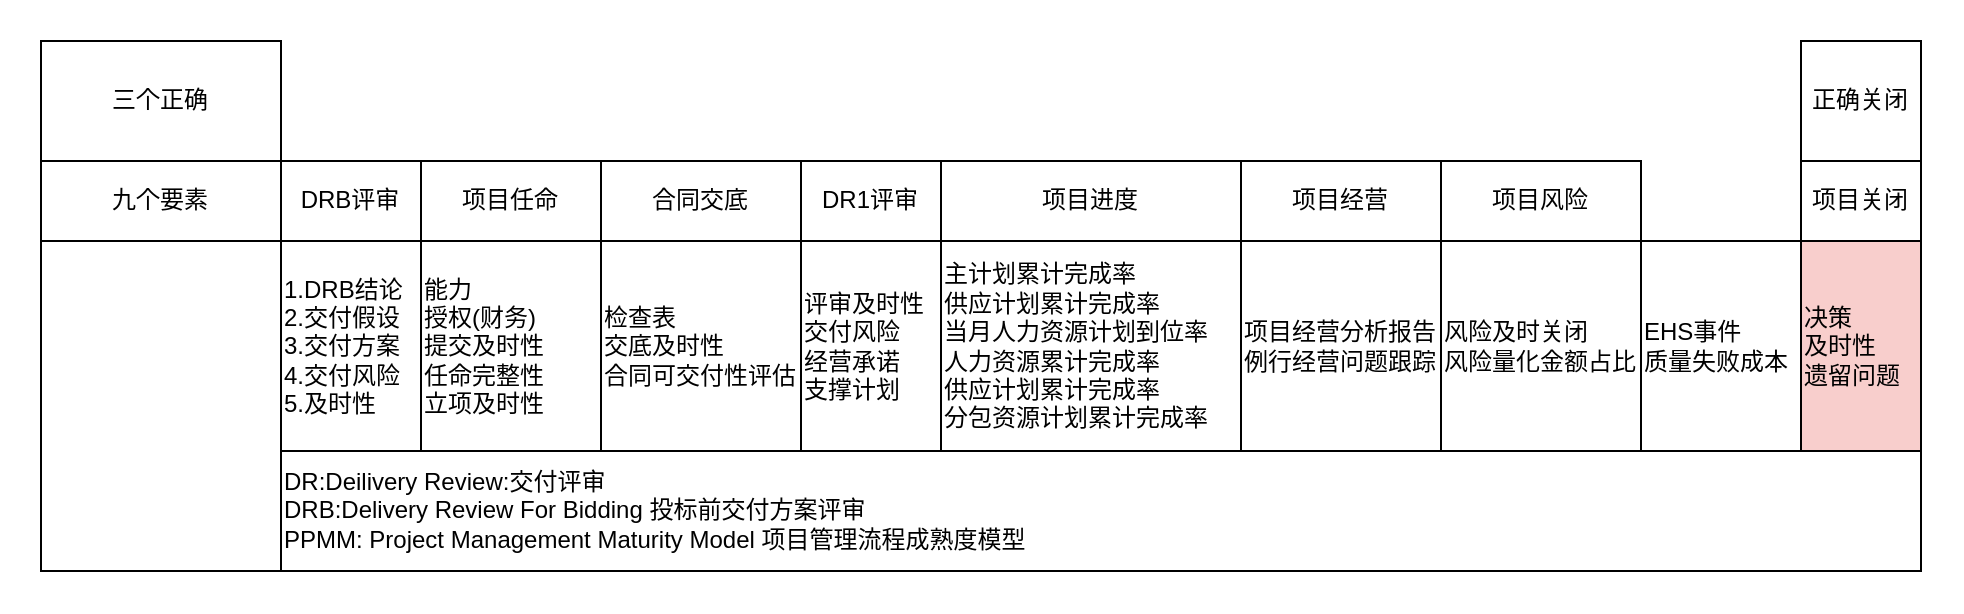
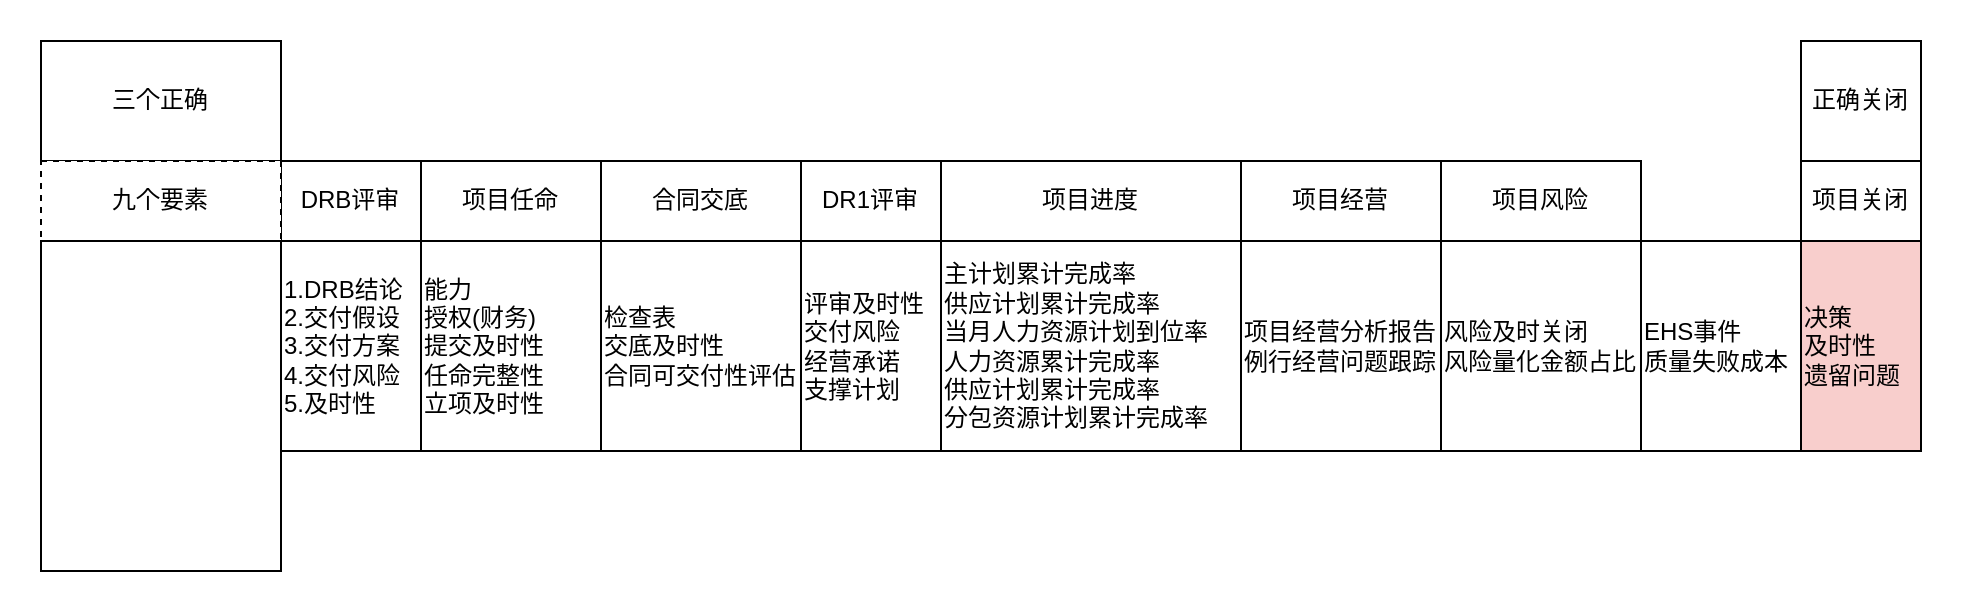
(161, 201) -> (161, 201)
(1101, 511) -> none
